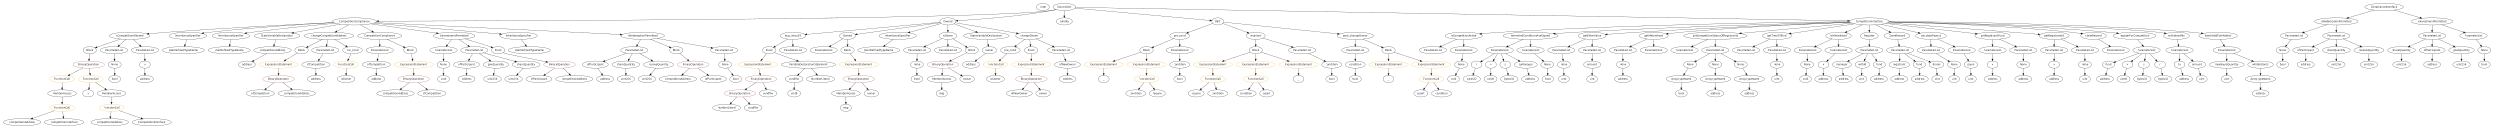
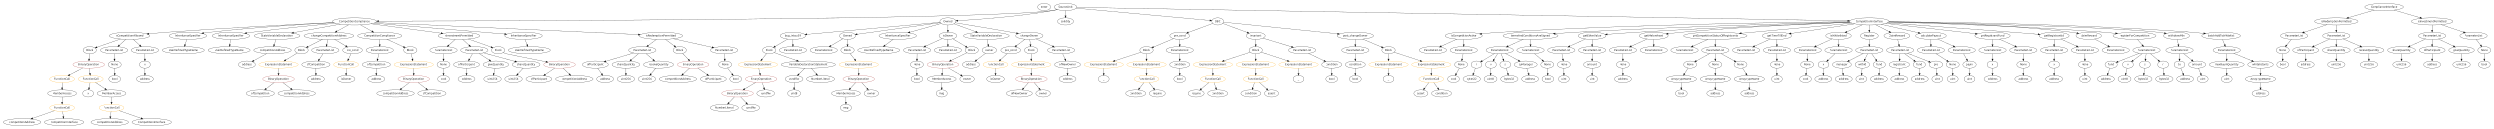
(1937, 65) -> (1936, 65)
